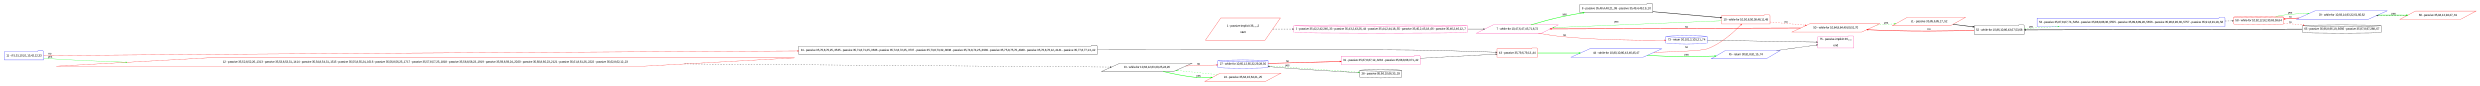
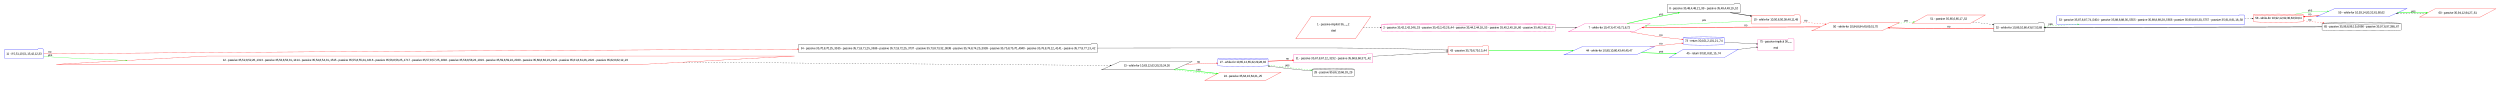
(1963, 26) -> (1983, 23)
(1701, 50) -> (1666, 45)
